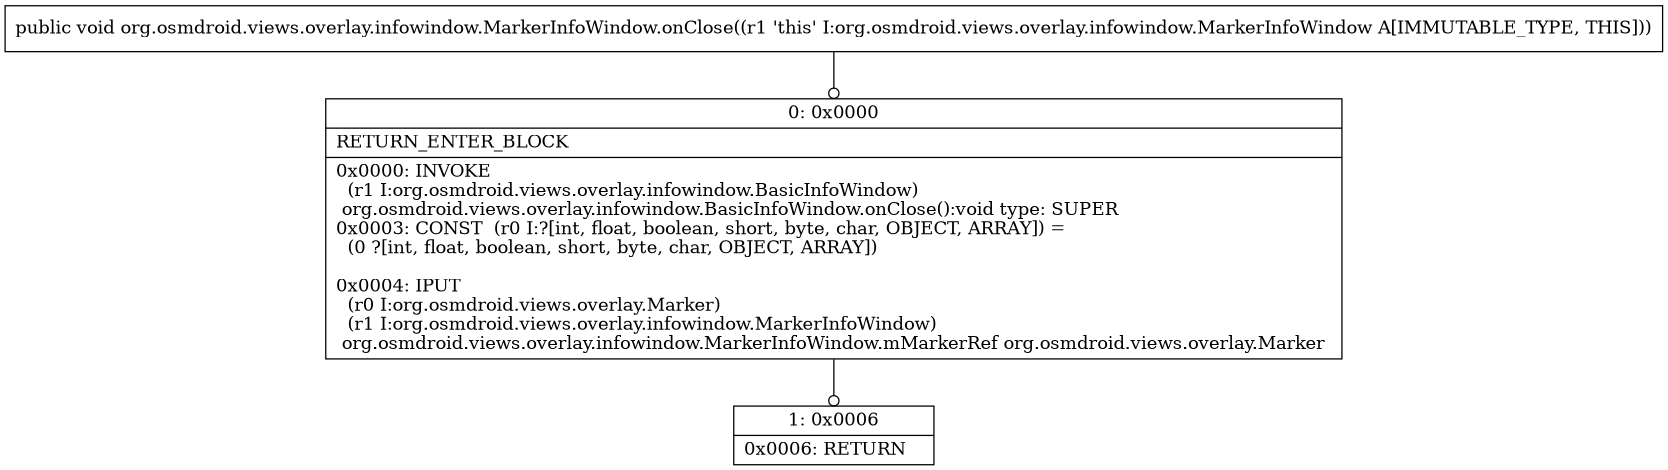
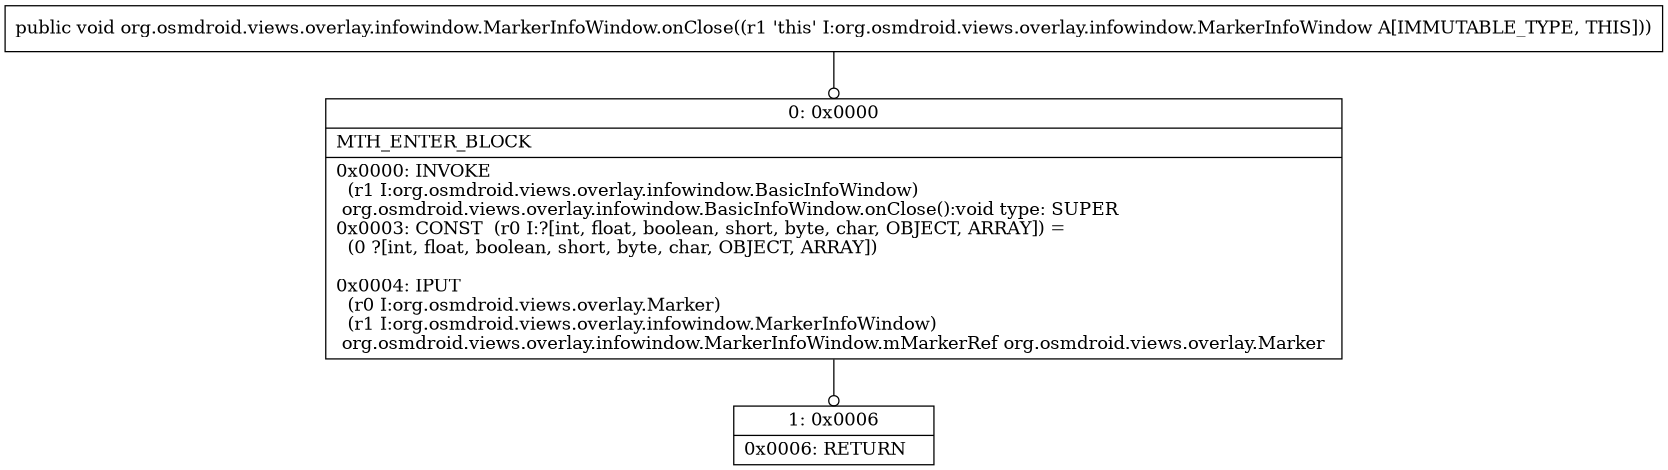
(453, 142) -> (434, 142)
